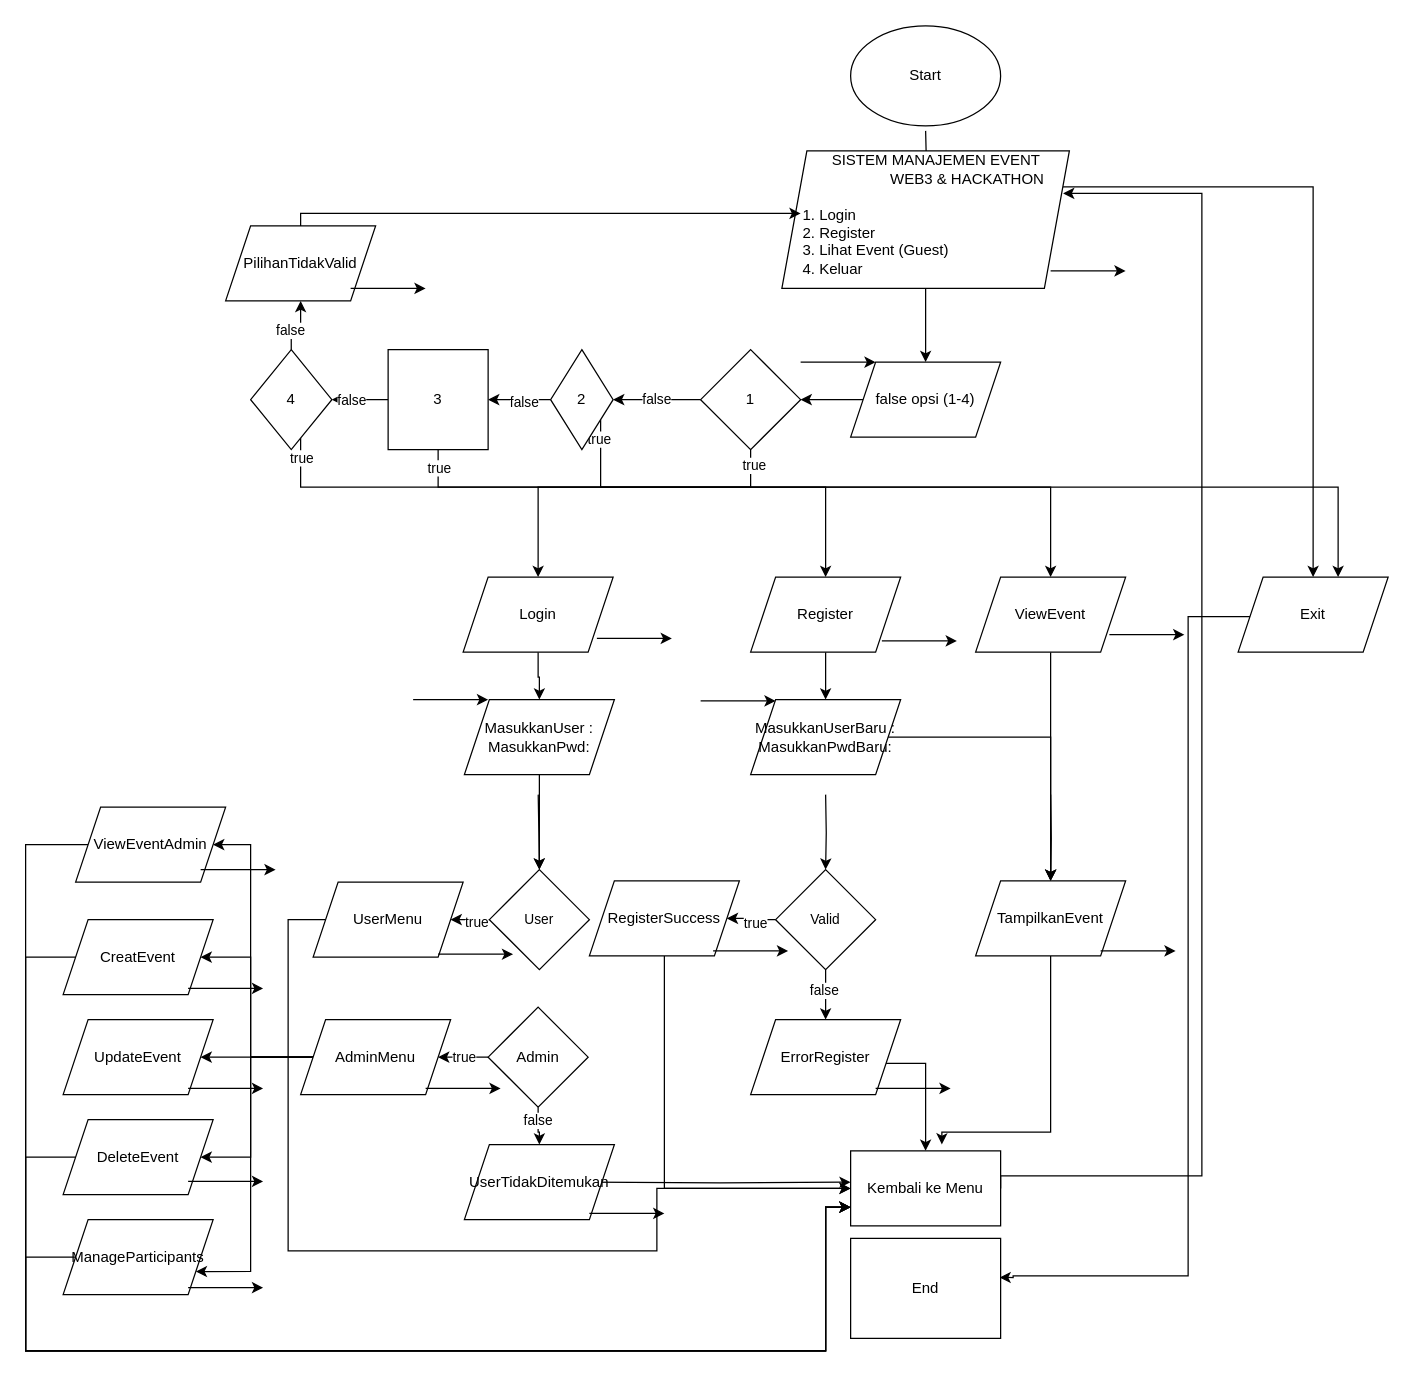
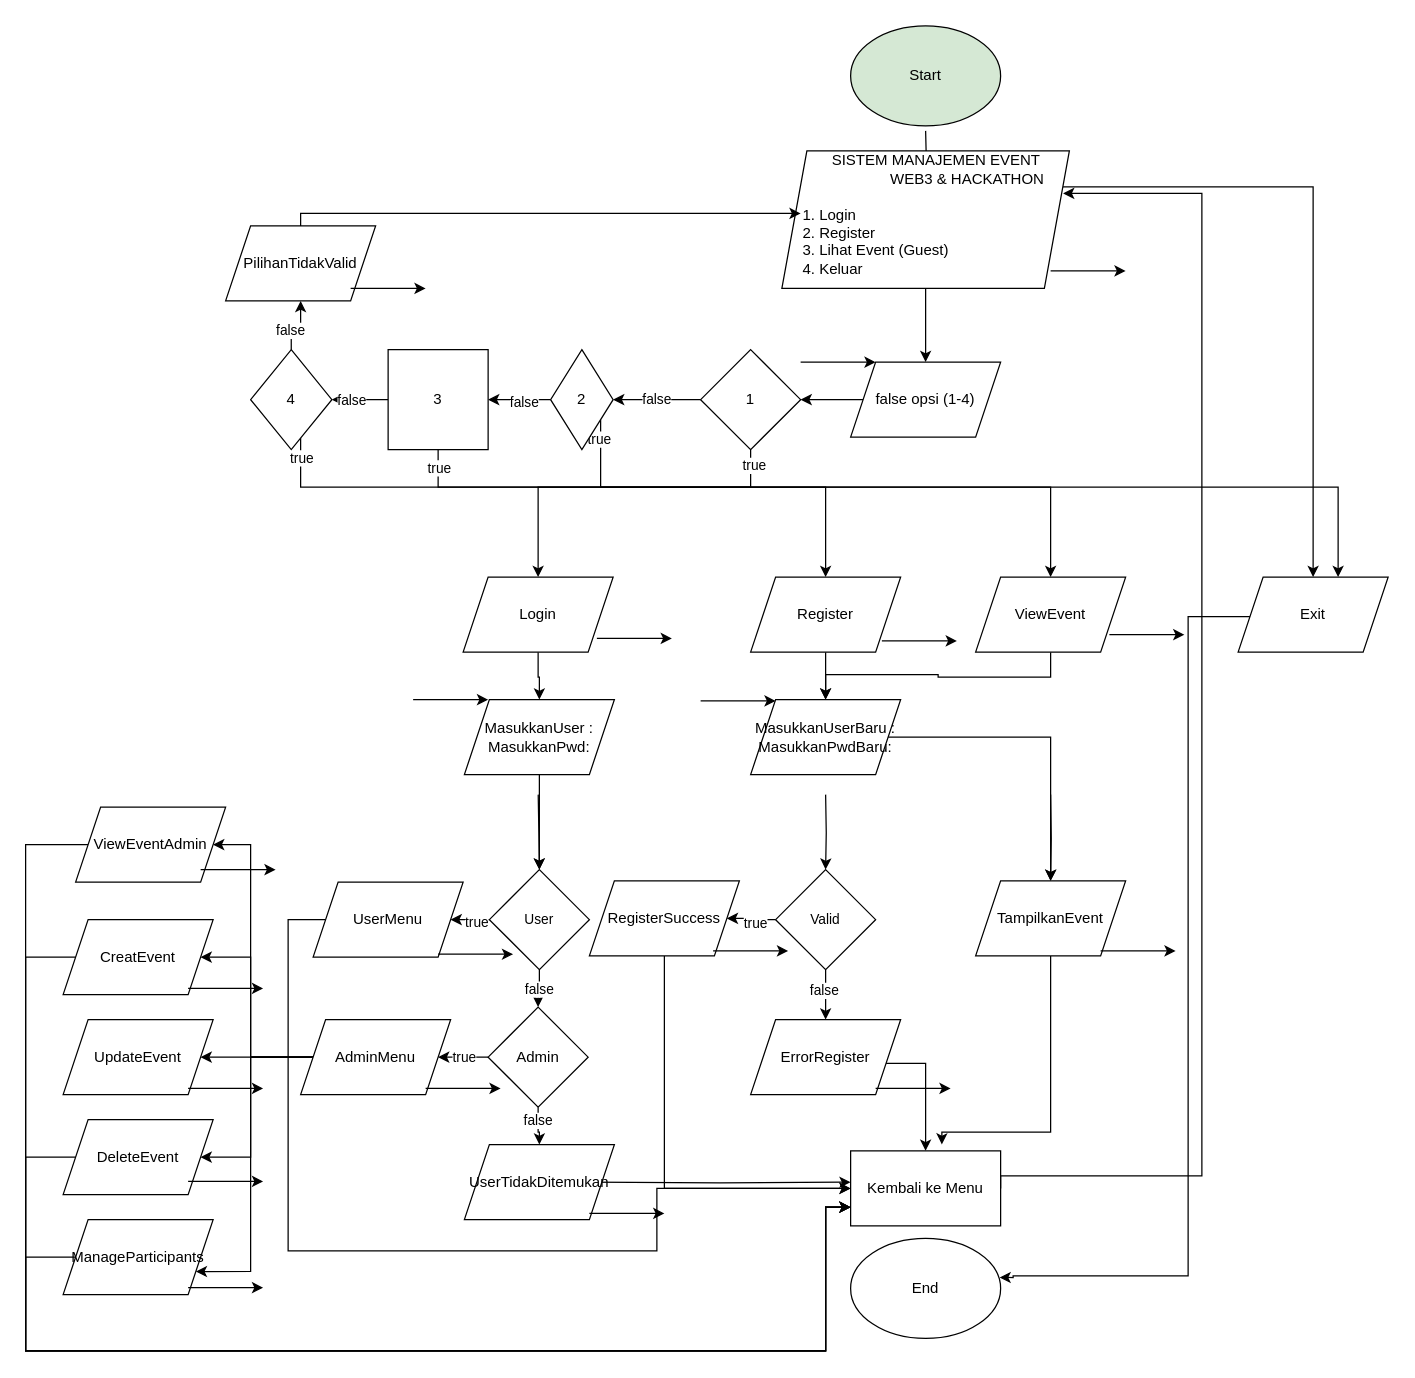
(926, 76) -> (926, 76)
(1051, 704) -> (940, 677)
none -> (539, 984)
(926, 1288) -> (926, 1288)
